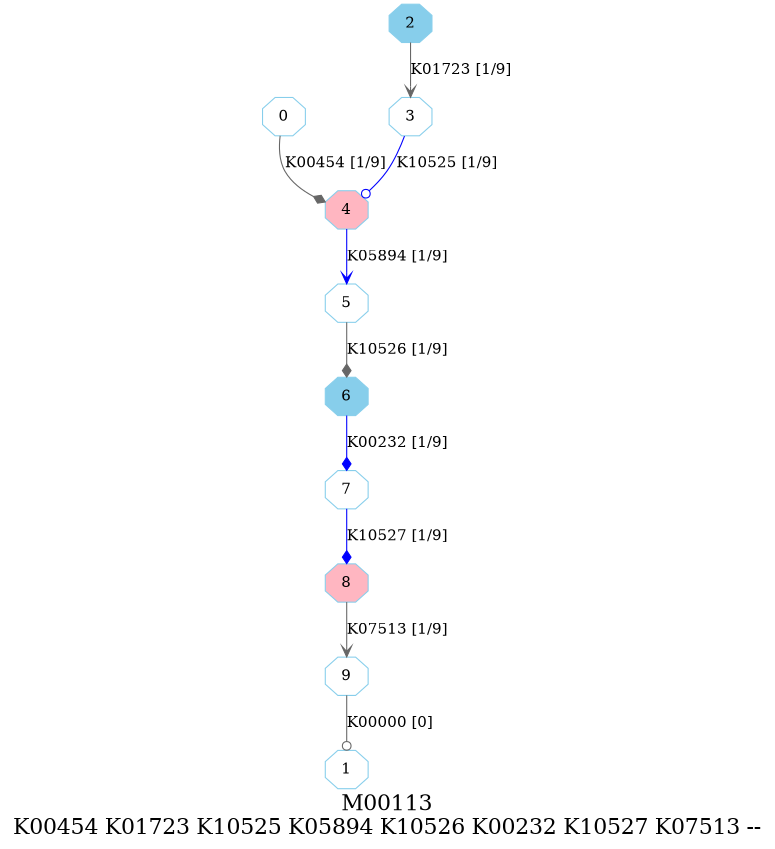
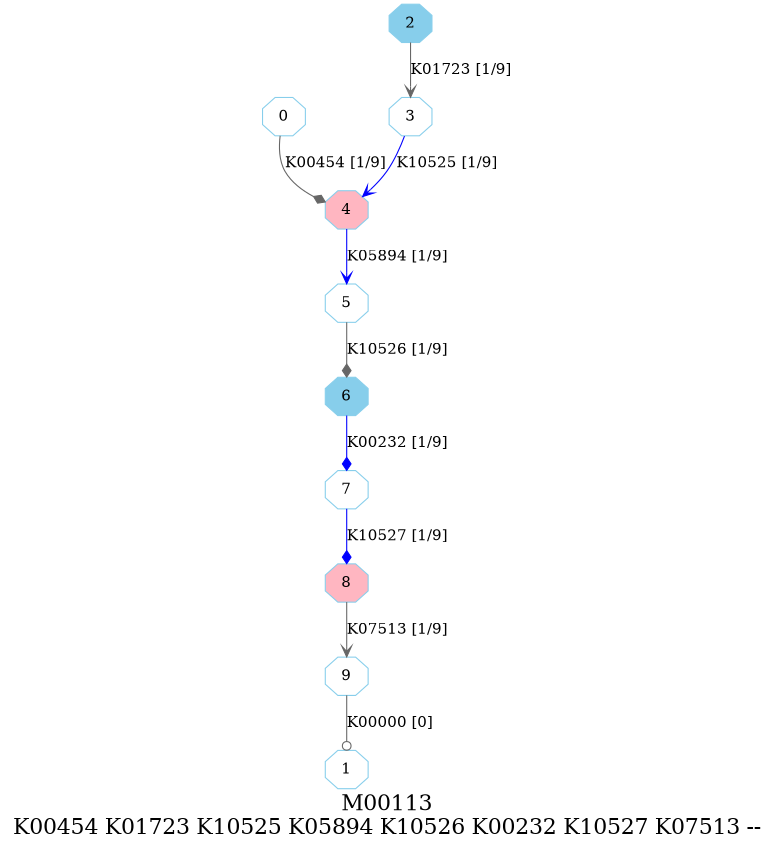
(390, 166) -> (391, 165)
